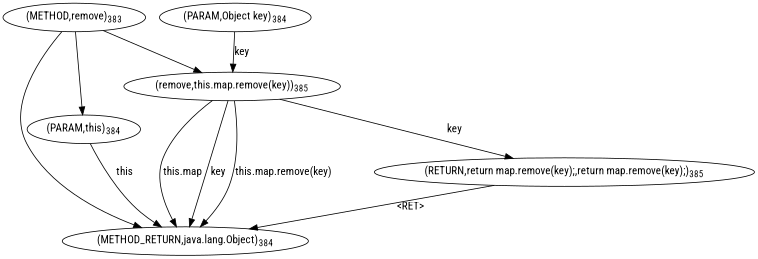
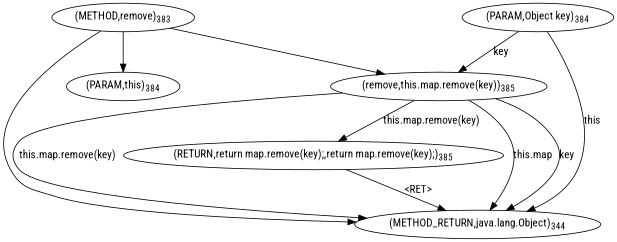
(455, 129) -> (432, 121)
(117, 187) -> (584, 127)
(266, 240) -> (559, 223)
